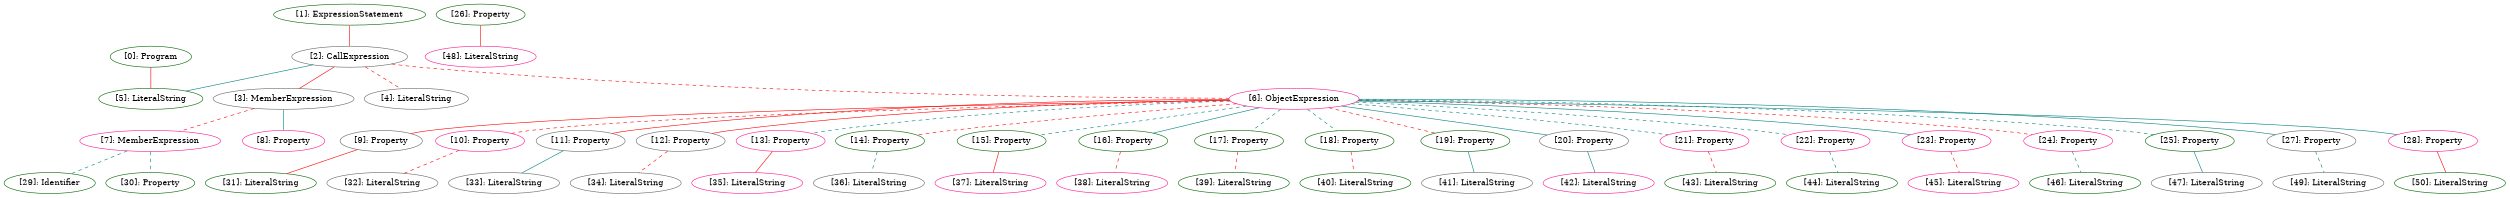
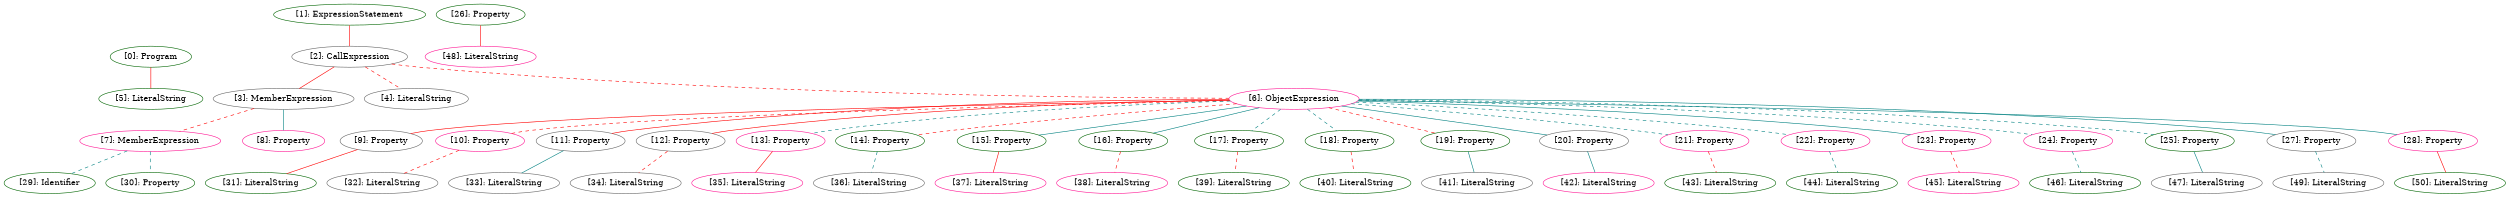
(249, 78) -> none
(1696, 111) -> (1696, 111)
(1143, 121) -> (1143, 121)
